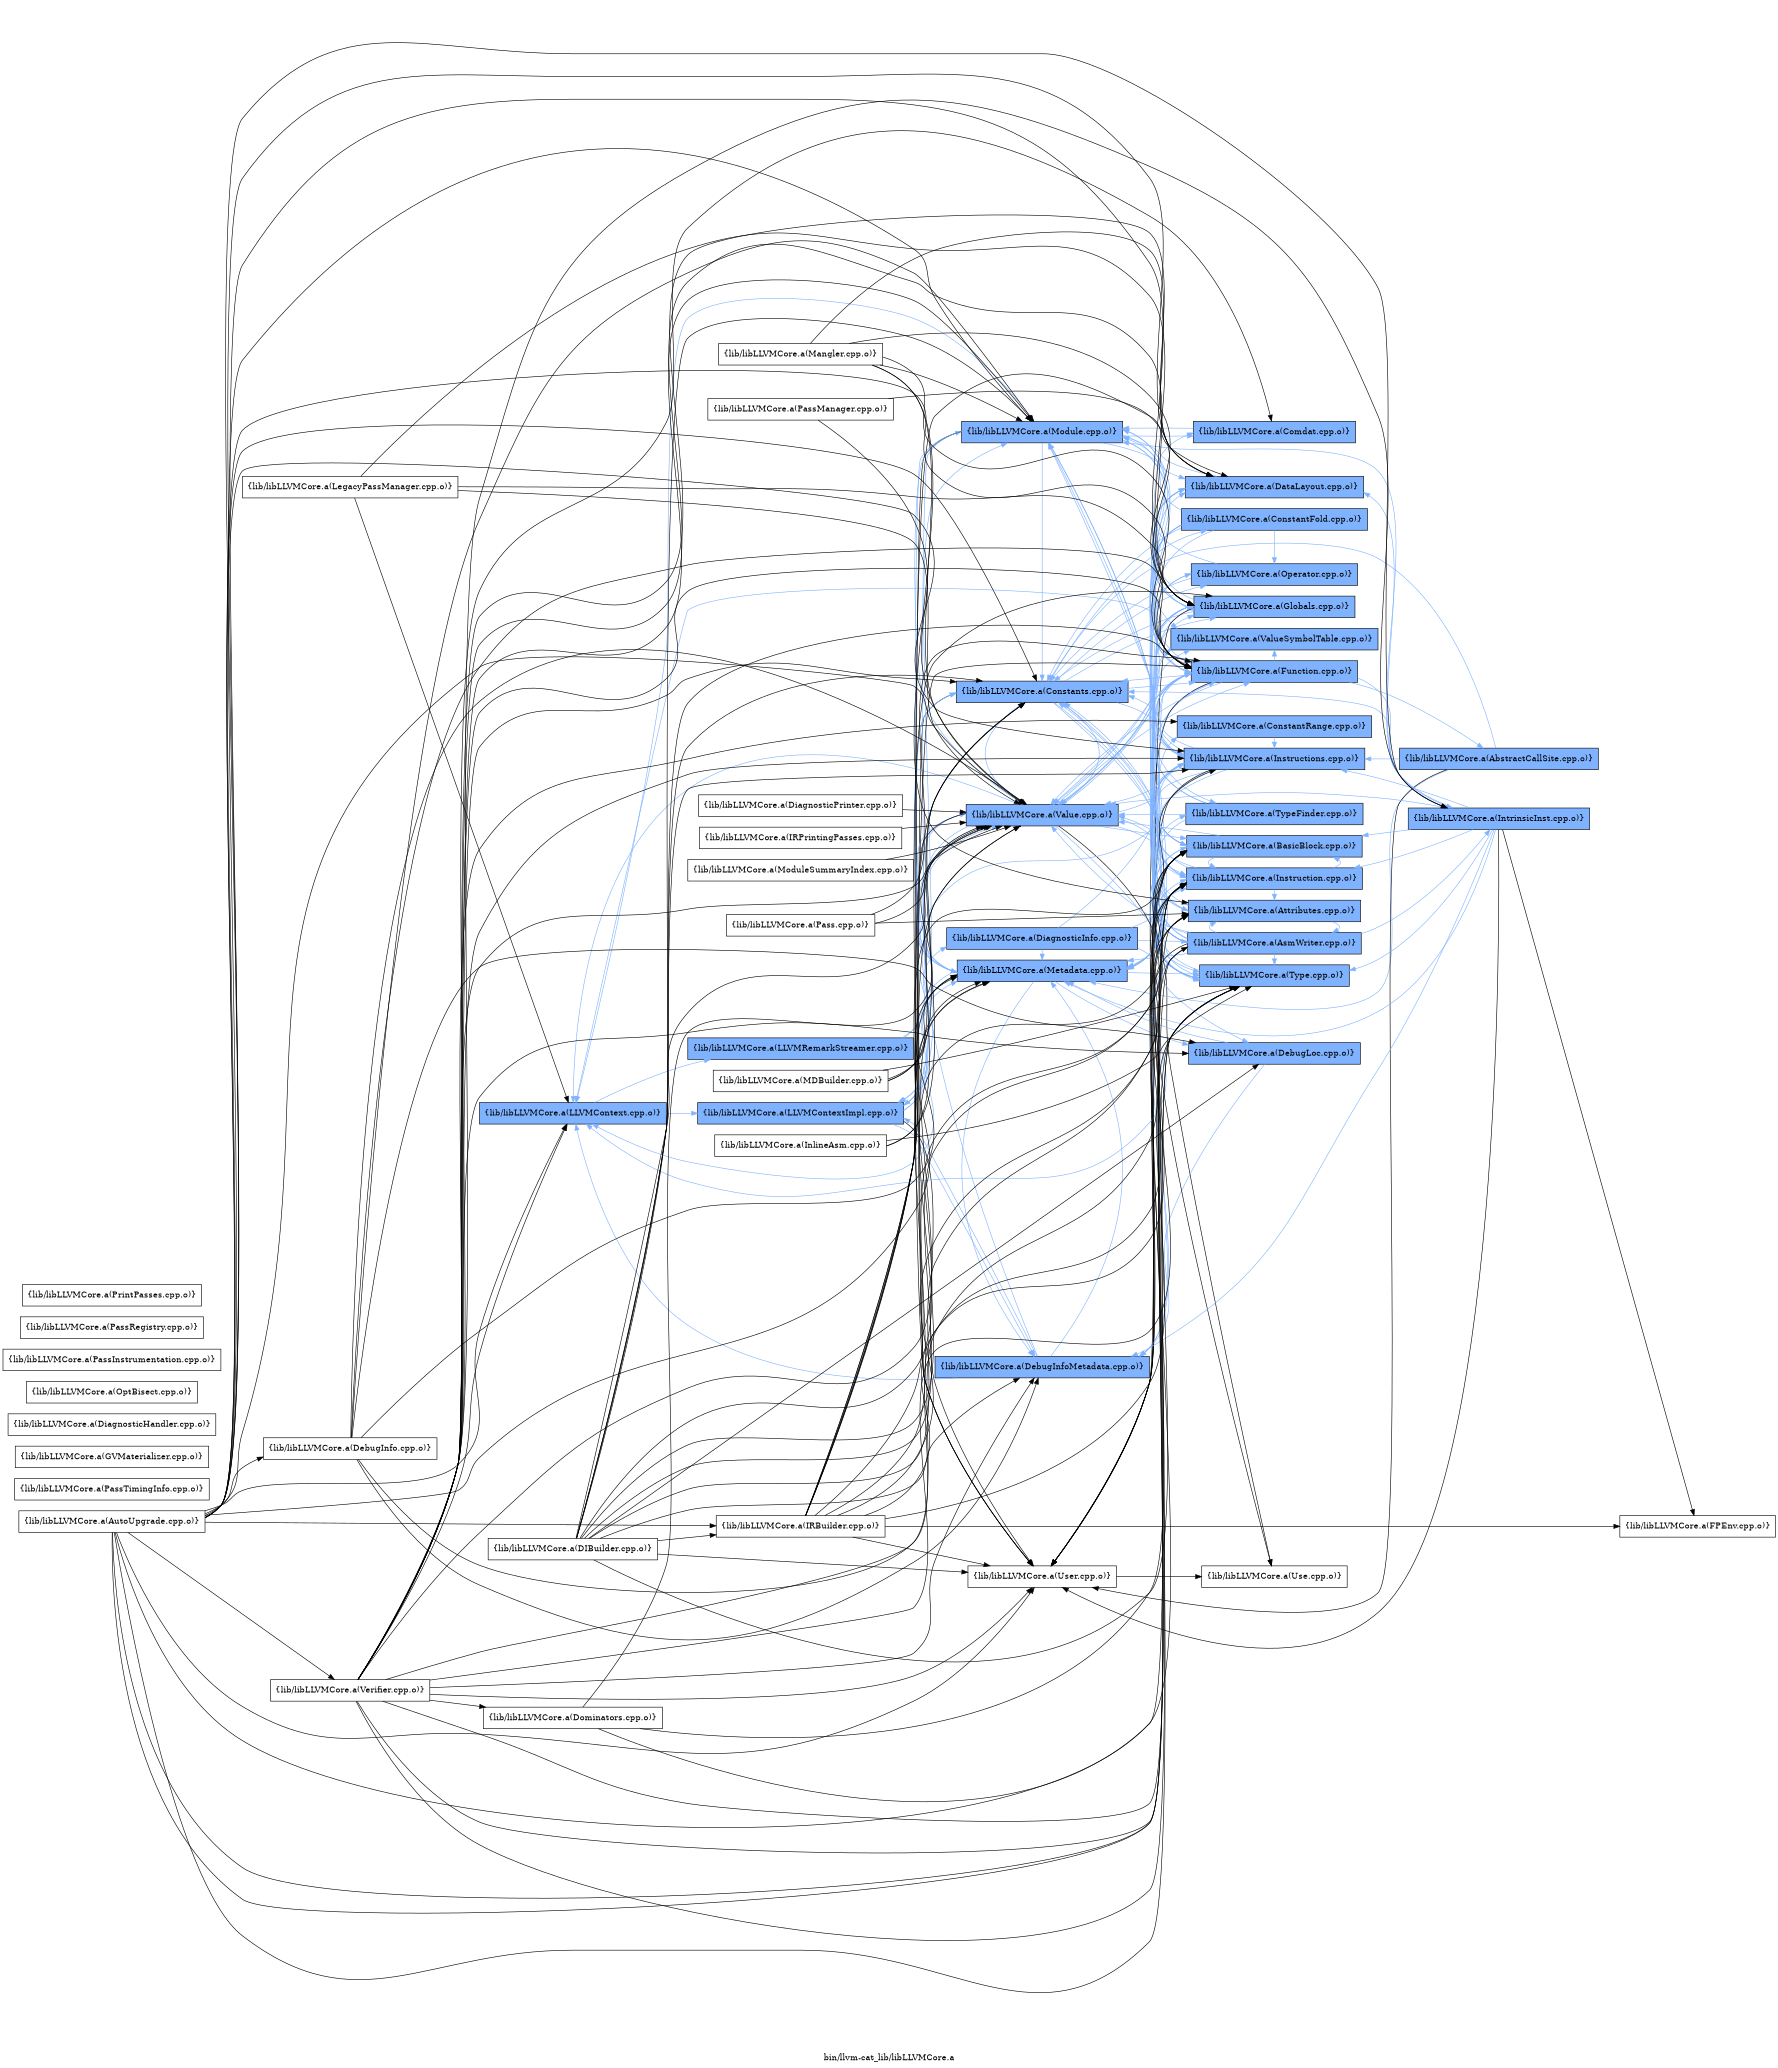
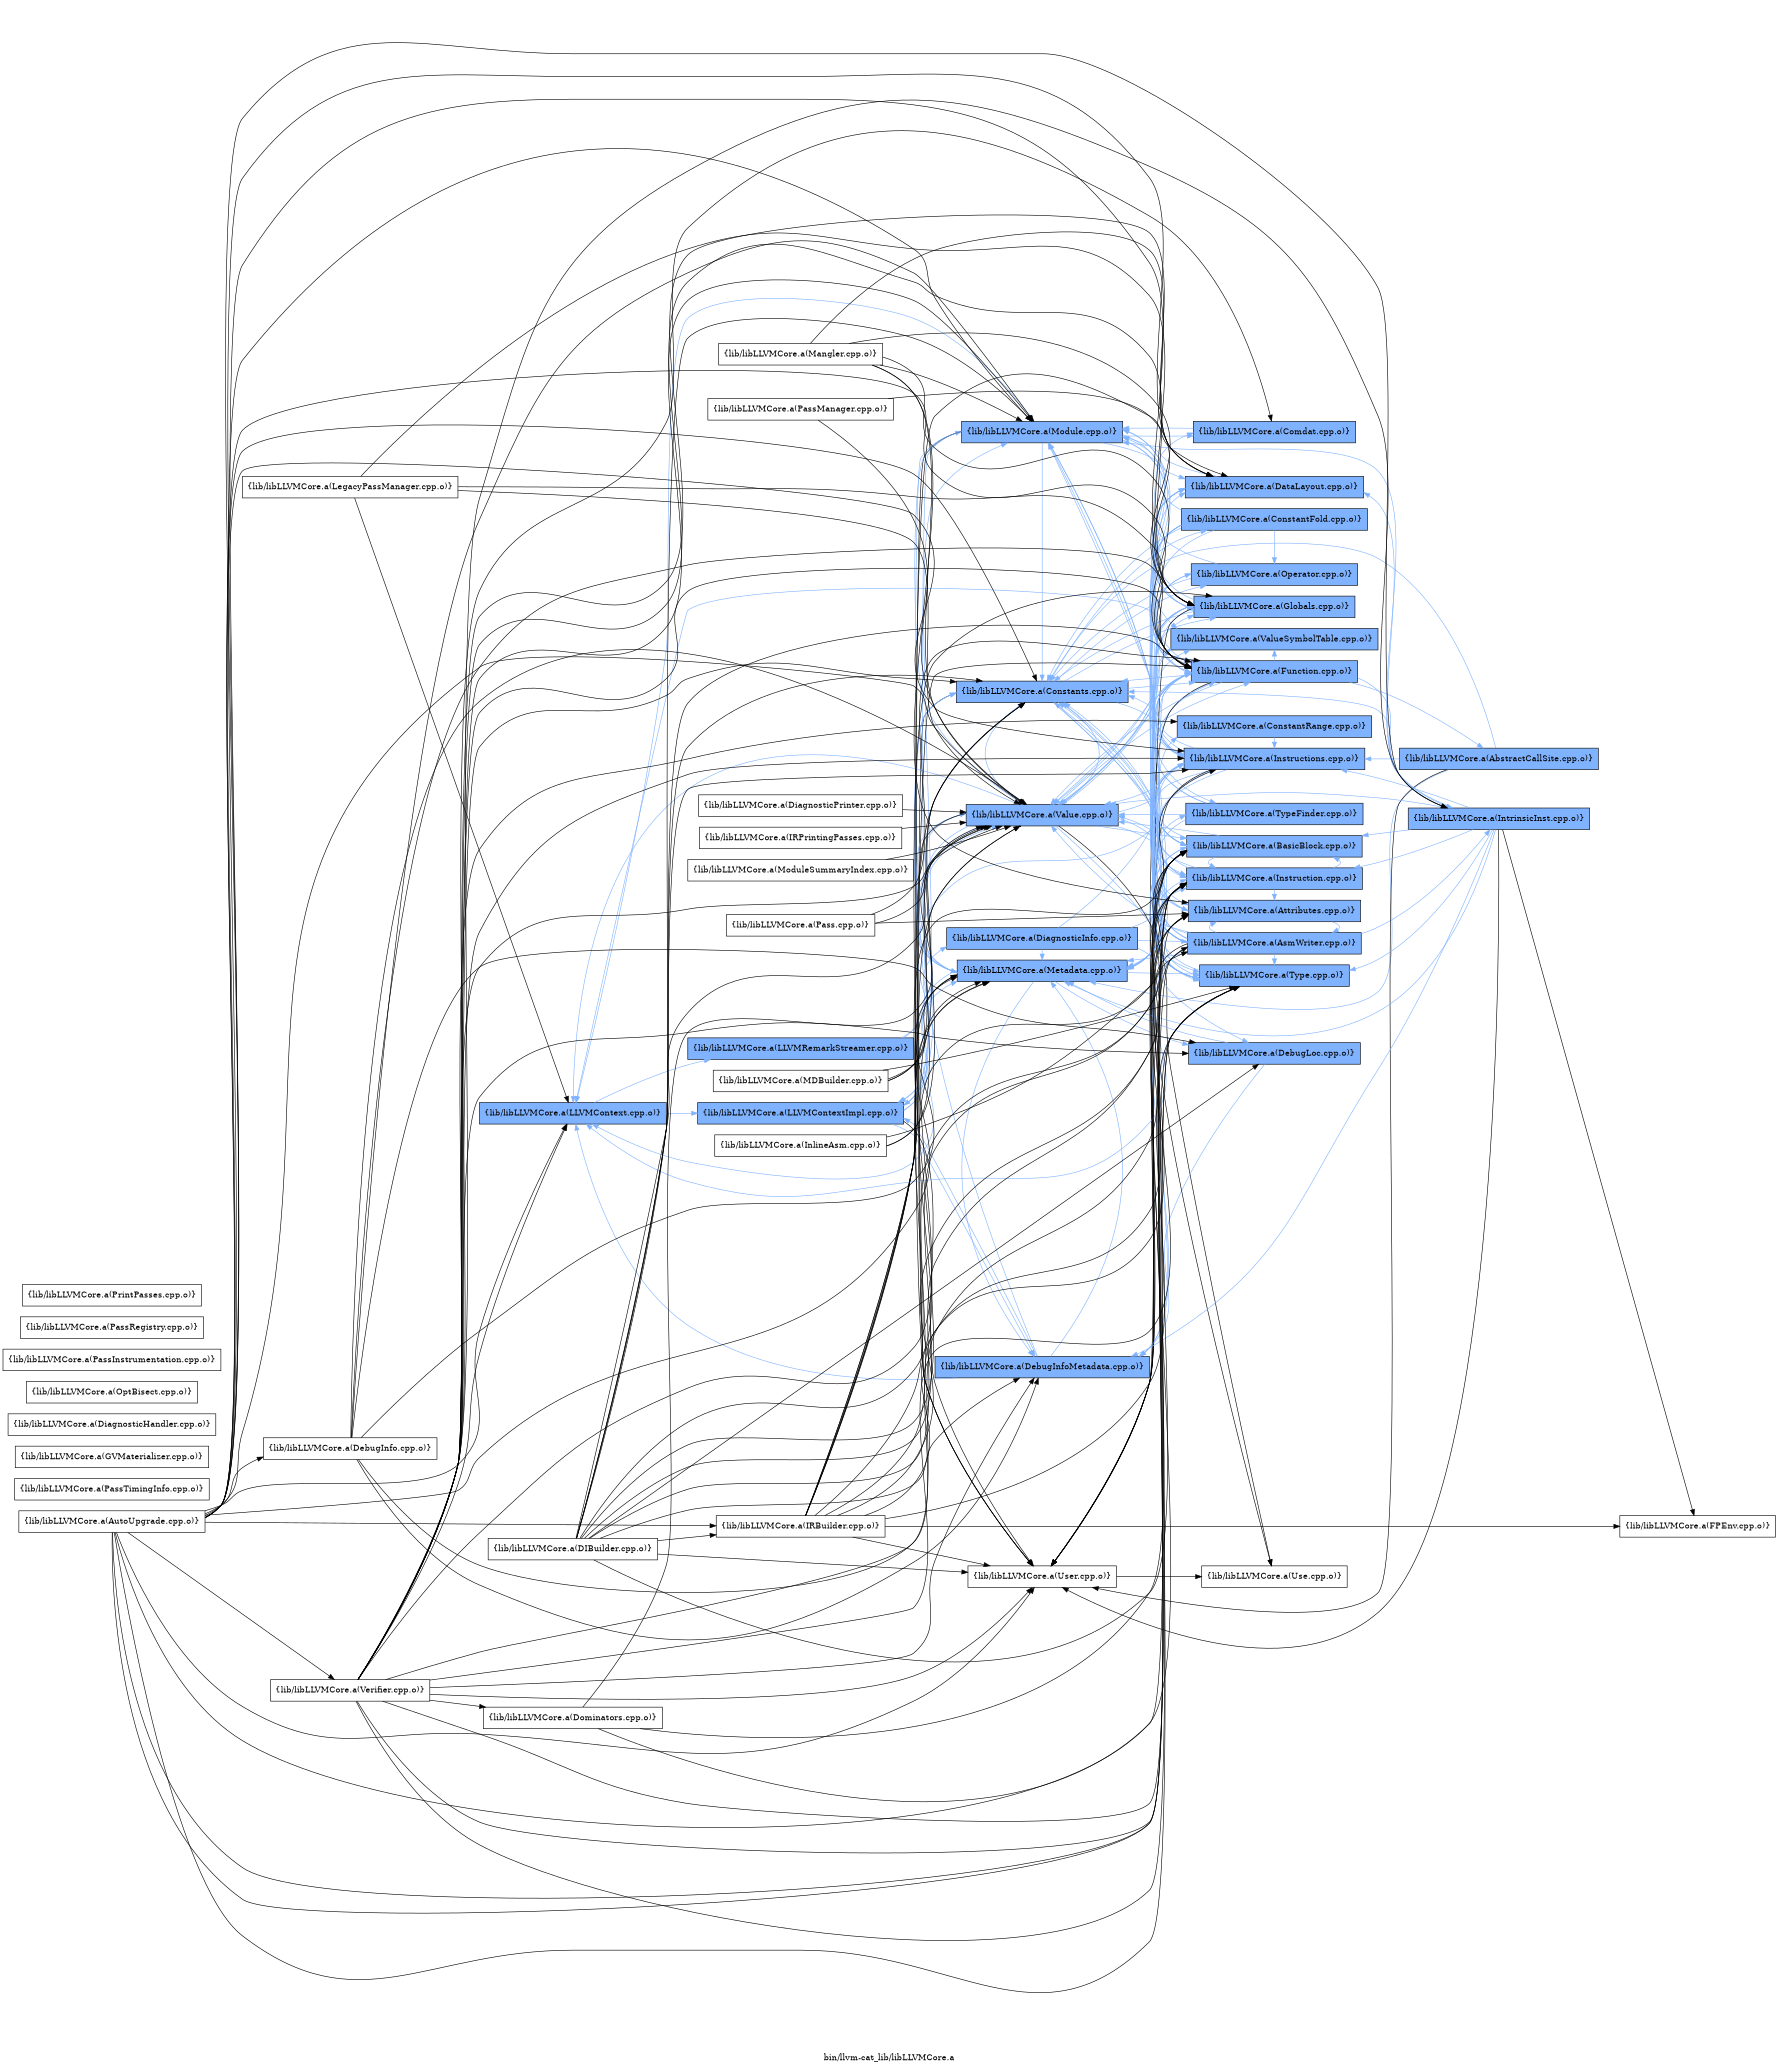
none -> (1125, 772)
(1080, 1096) -> (1056, 1063)
